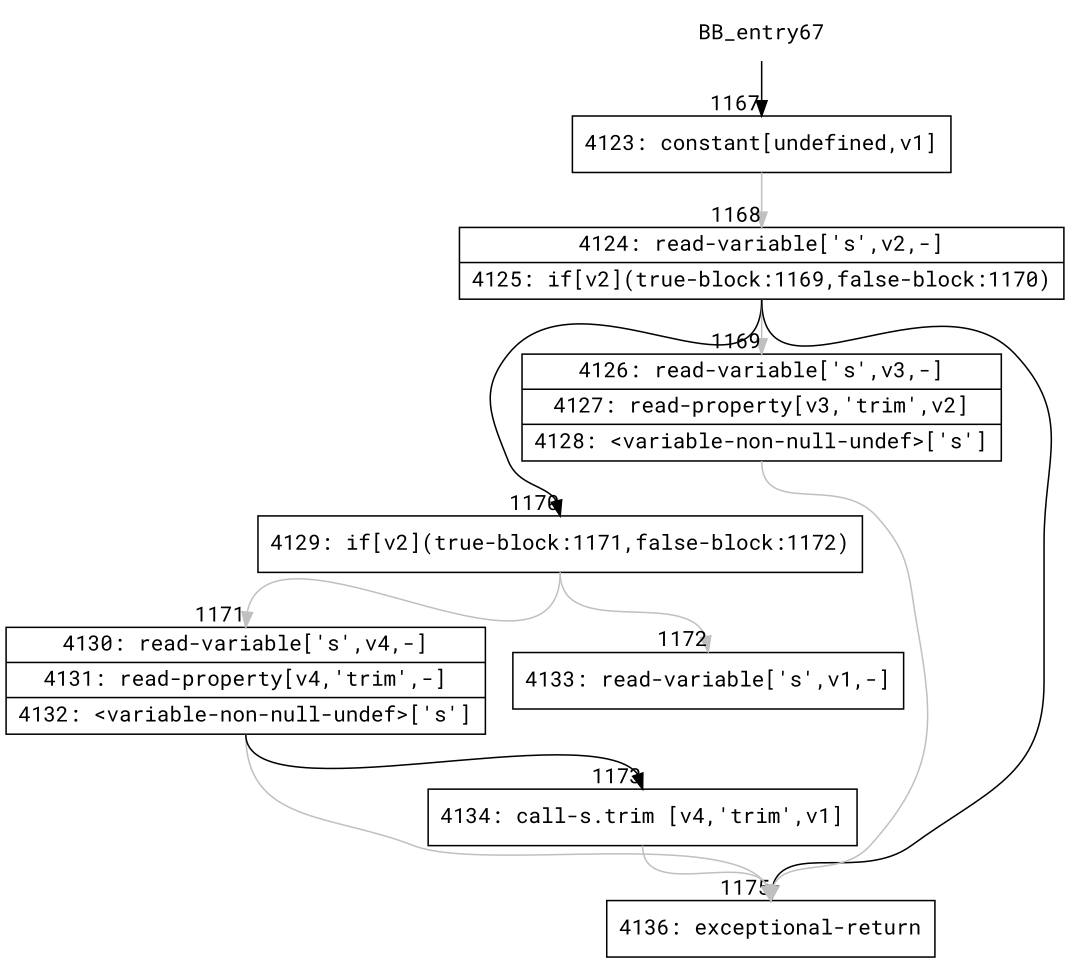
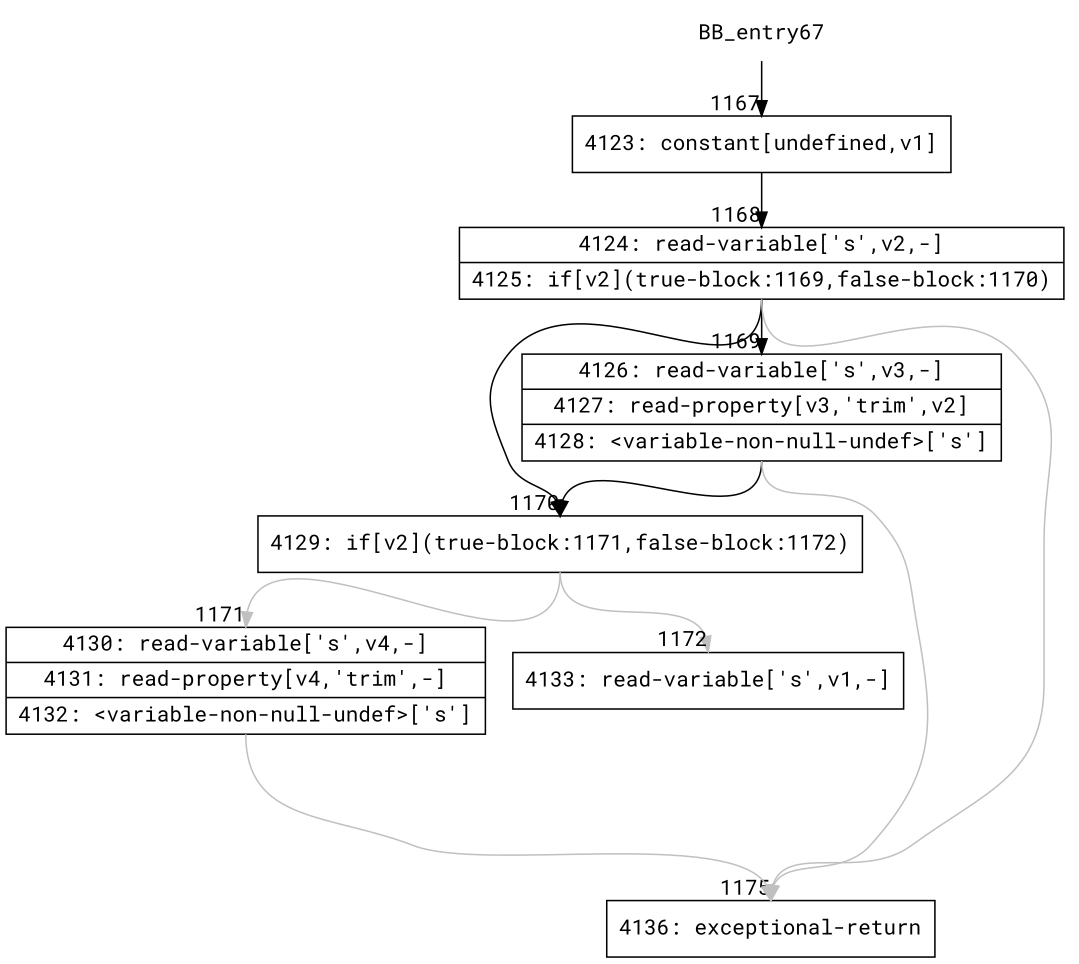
(762, 192) -> (762, 192)
(762, 319) -> (762, 319)
none -> (669, 490)
(1044, 554) -> (1044, 554)
(643, 817) -> none
